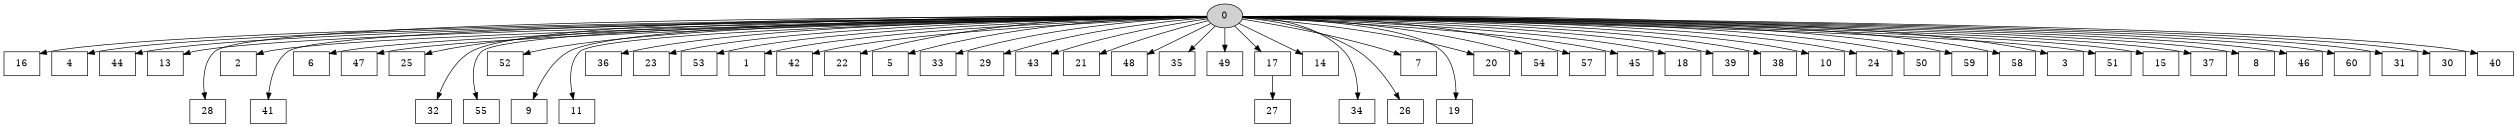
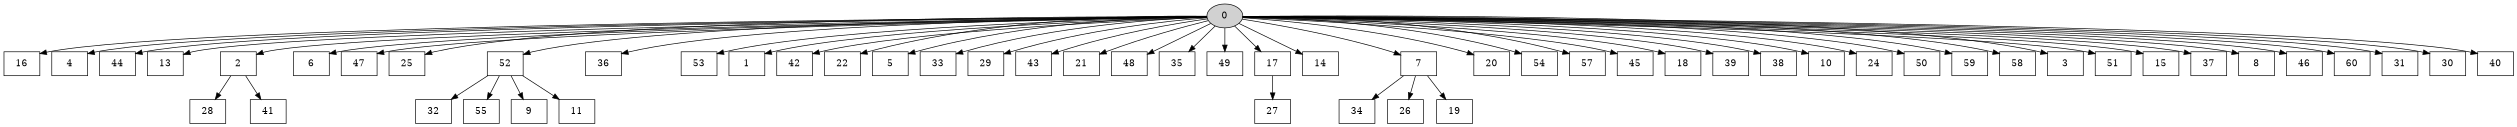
(811, 20) -> (472, 86)
(688, 21) -> (225, 85)
(860, 23) -> (516, 85)
(723, 24) -> (251, 85)
(822, 24) -> (495, 85)
(871, 26) -> (538, 86)
(1367, 27) -> (1435, 85)
(1346, 44) -> (1413, 84)
(1337, 45) -> (1390, 86)
(651, 64) -> none
